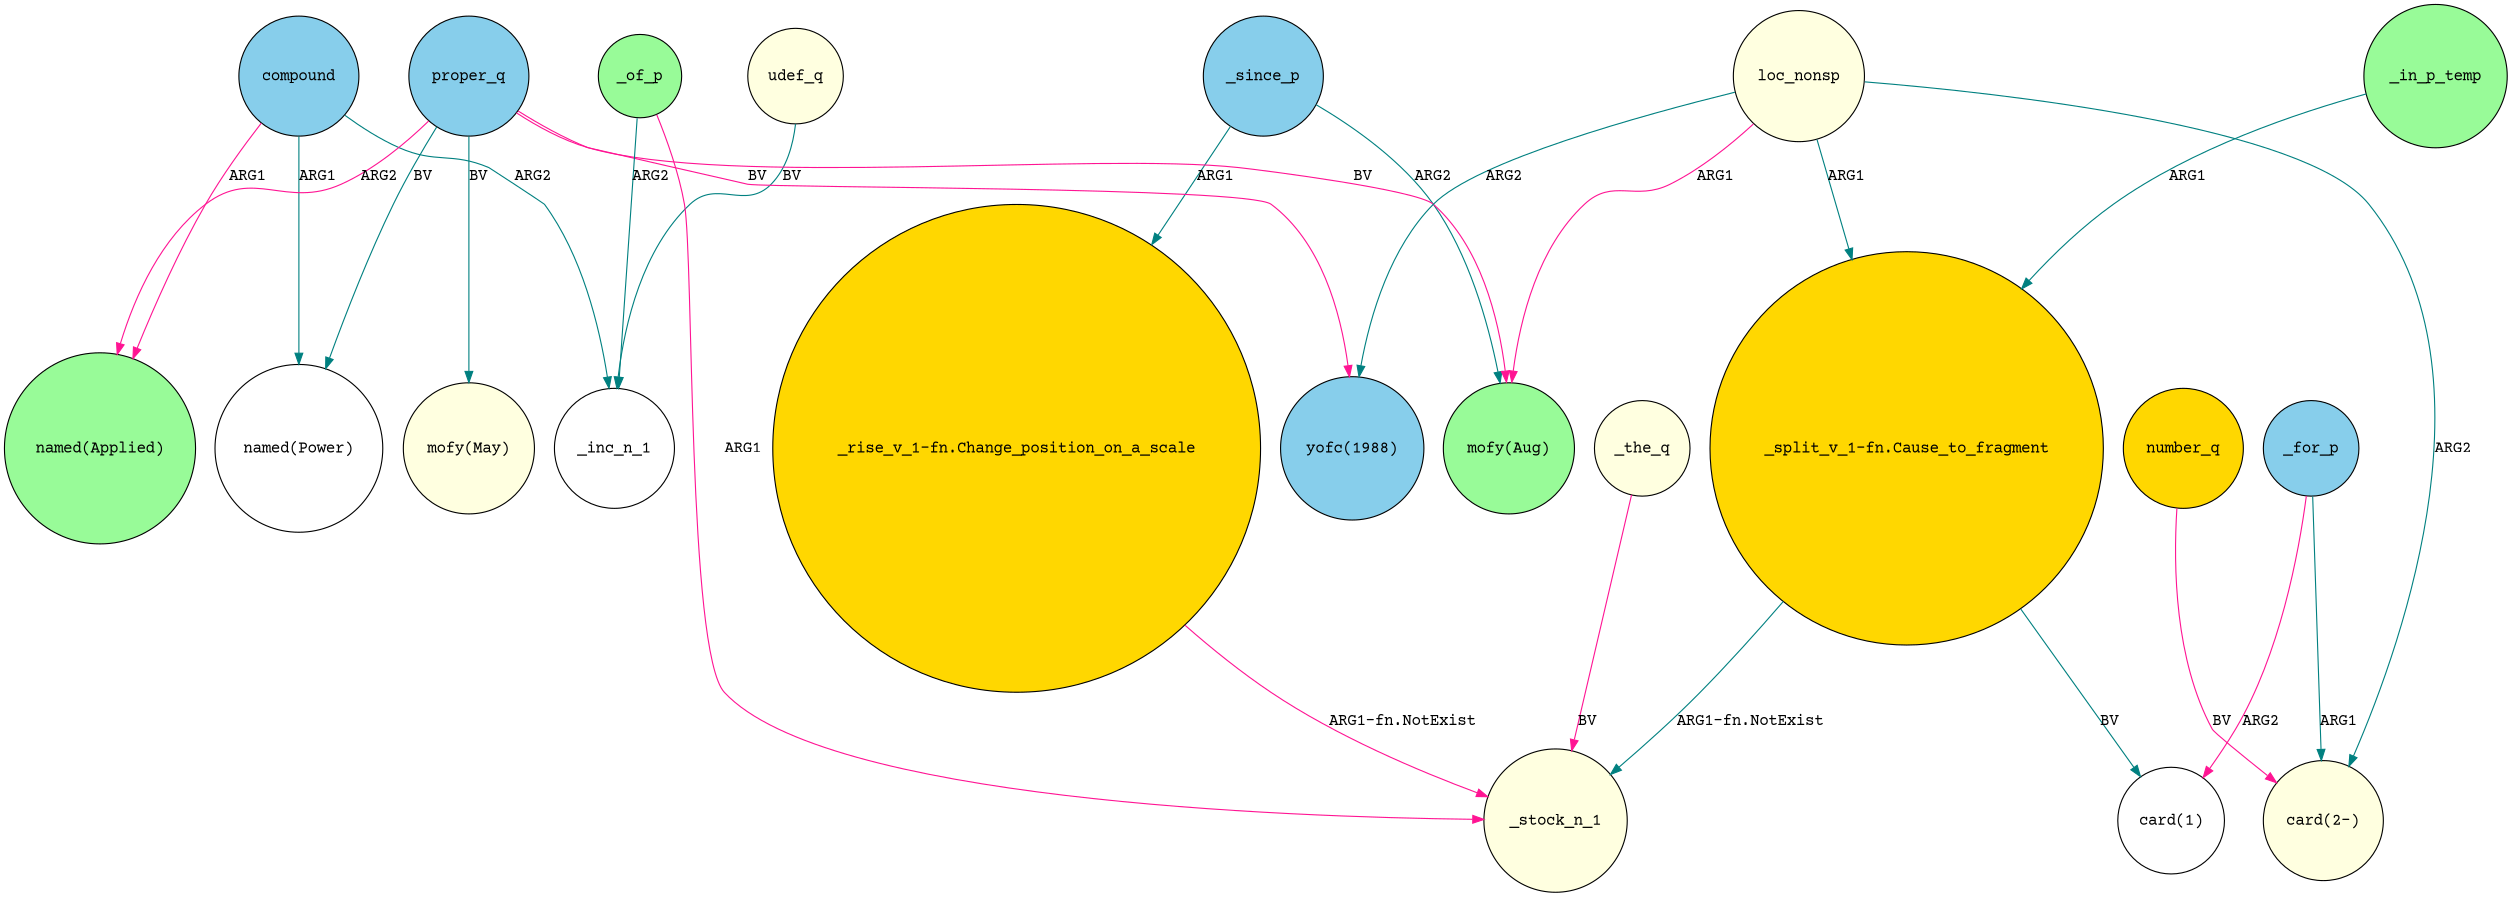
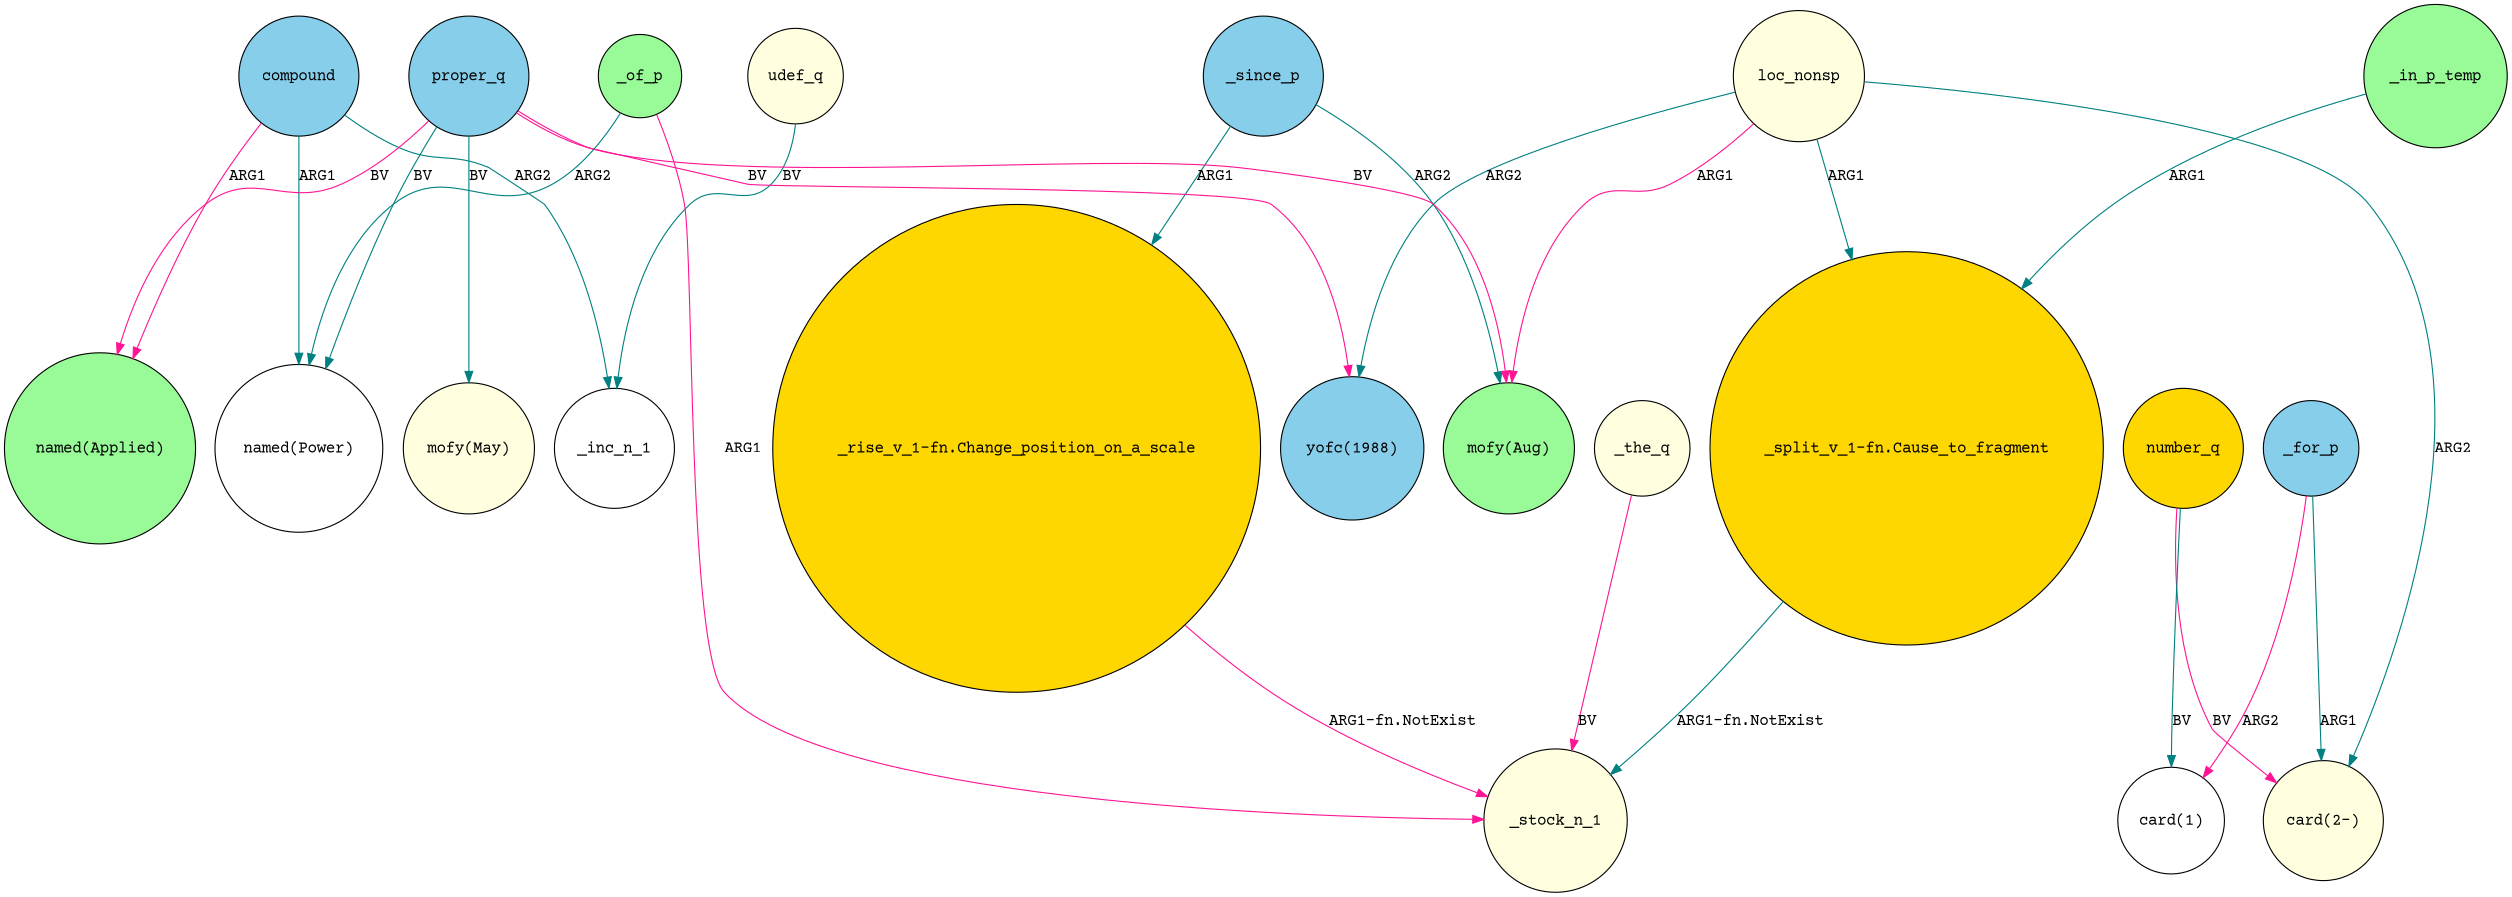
(379, 176) -> (379, 176)
(628, 248) -> (435, 188)
(2077, 688) -> (2175, 632)
